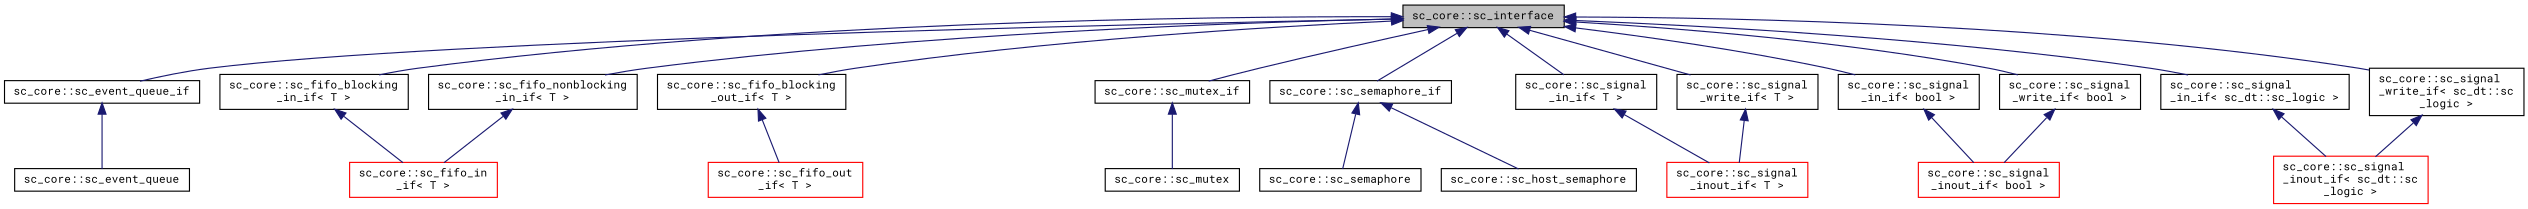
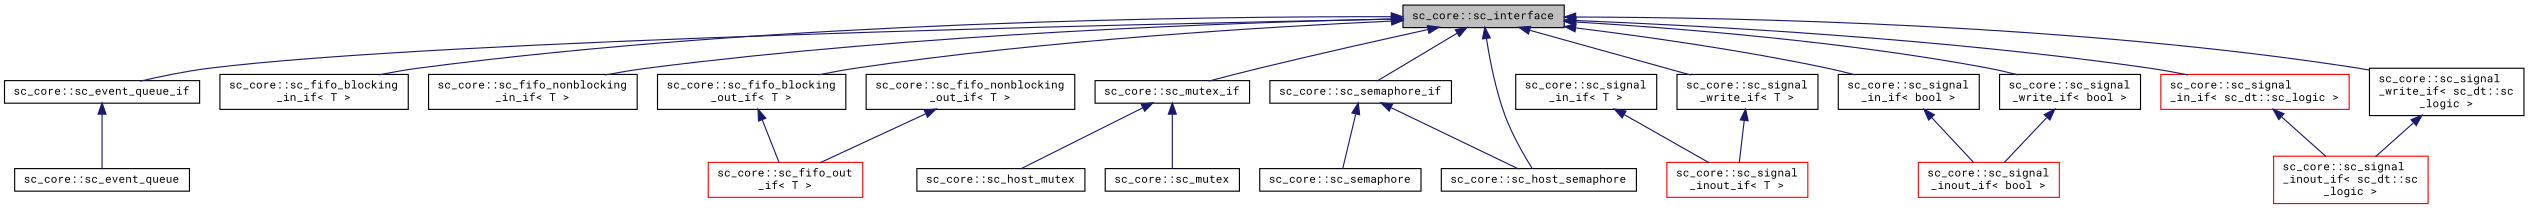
(1535, 54) -> (1502, 106)
none -> (970, 92)
(2255, 92) -> (2255, 92)
(423, 180) -> none
none -> (1001, 180)
